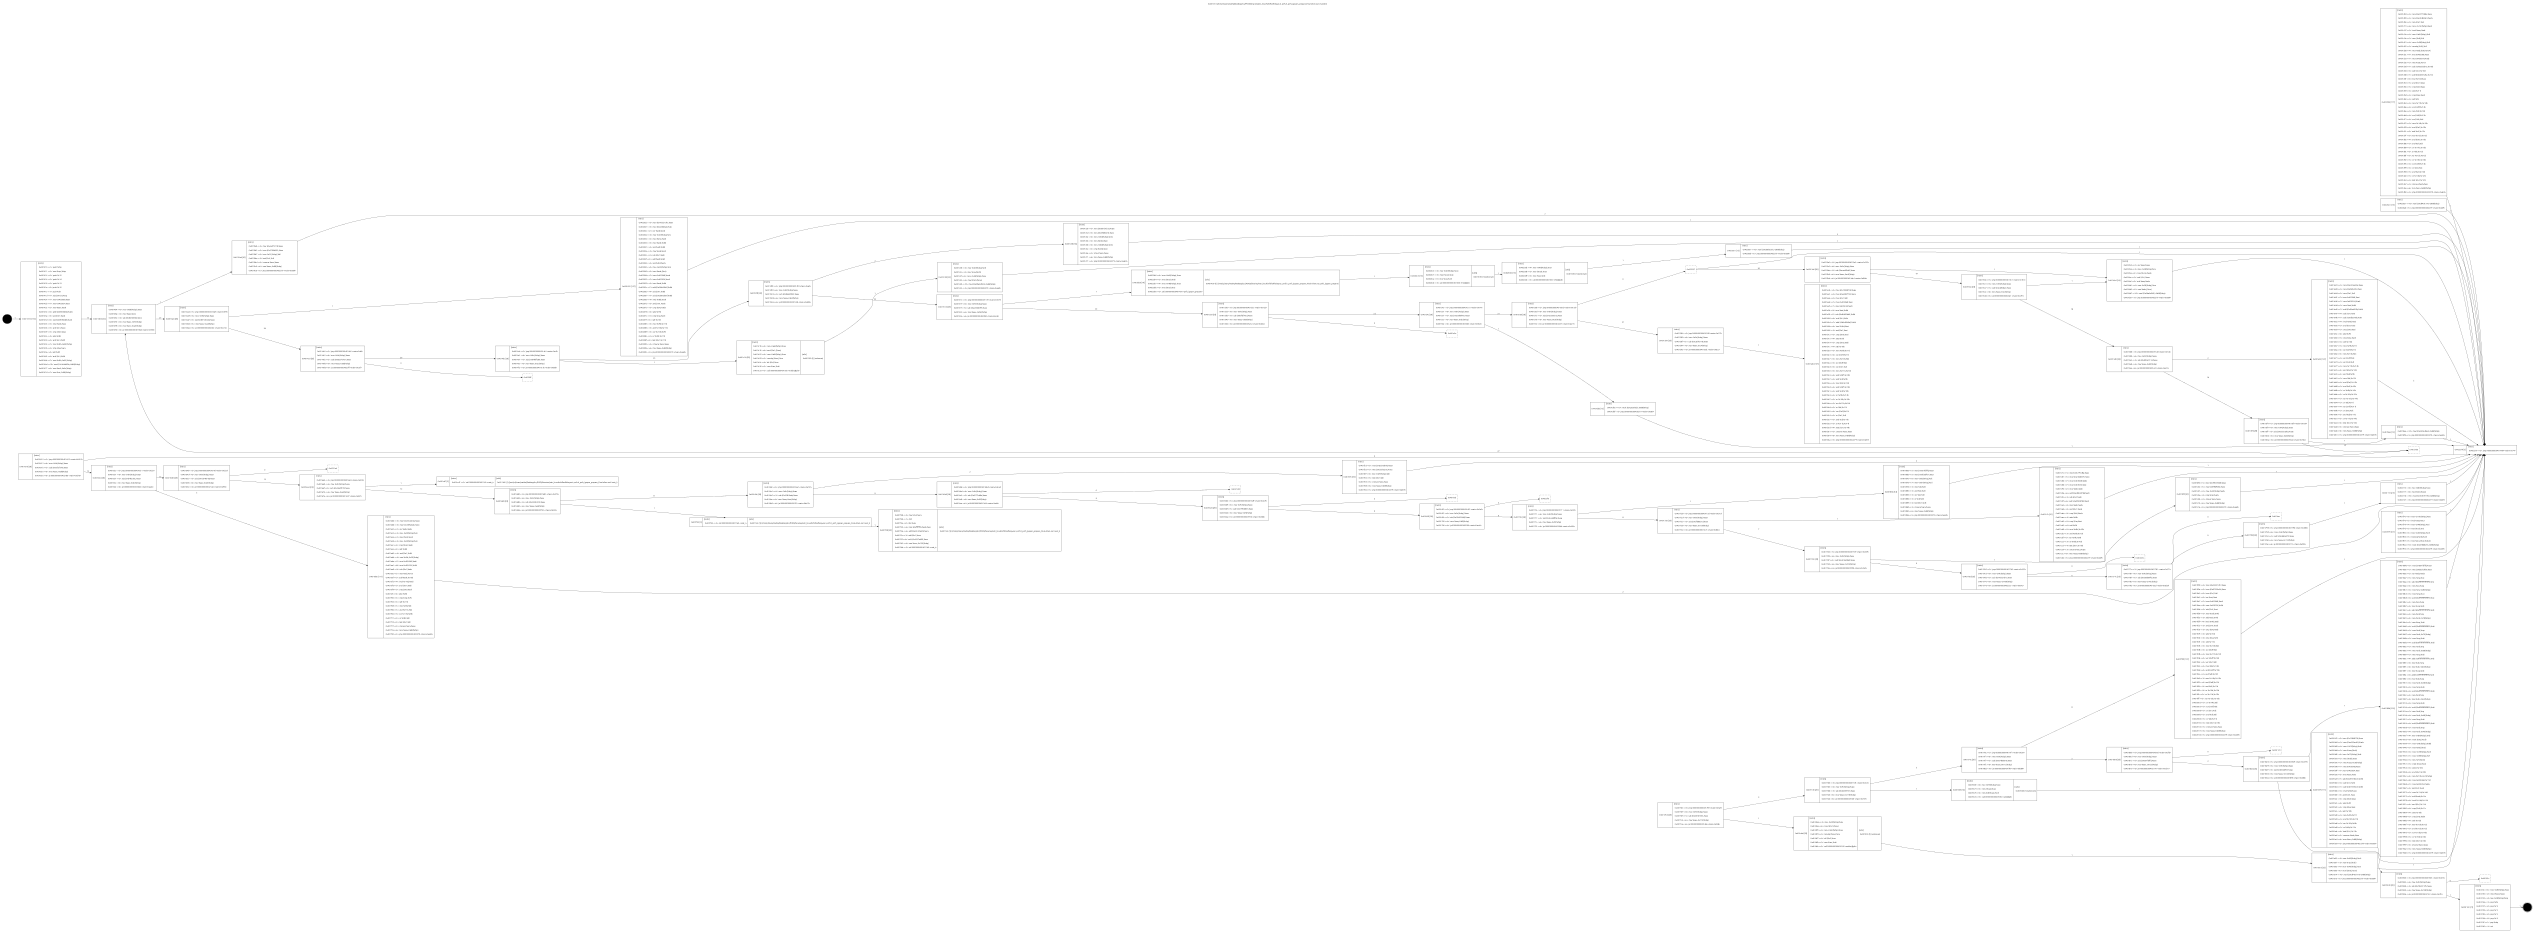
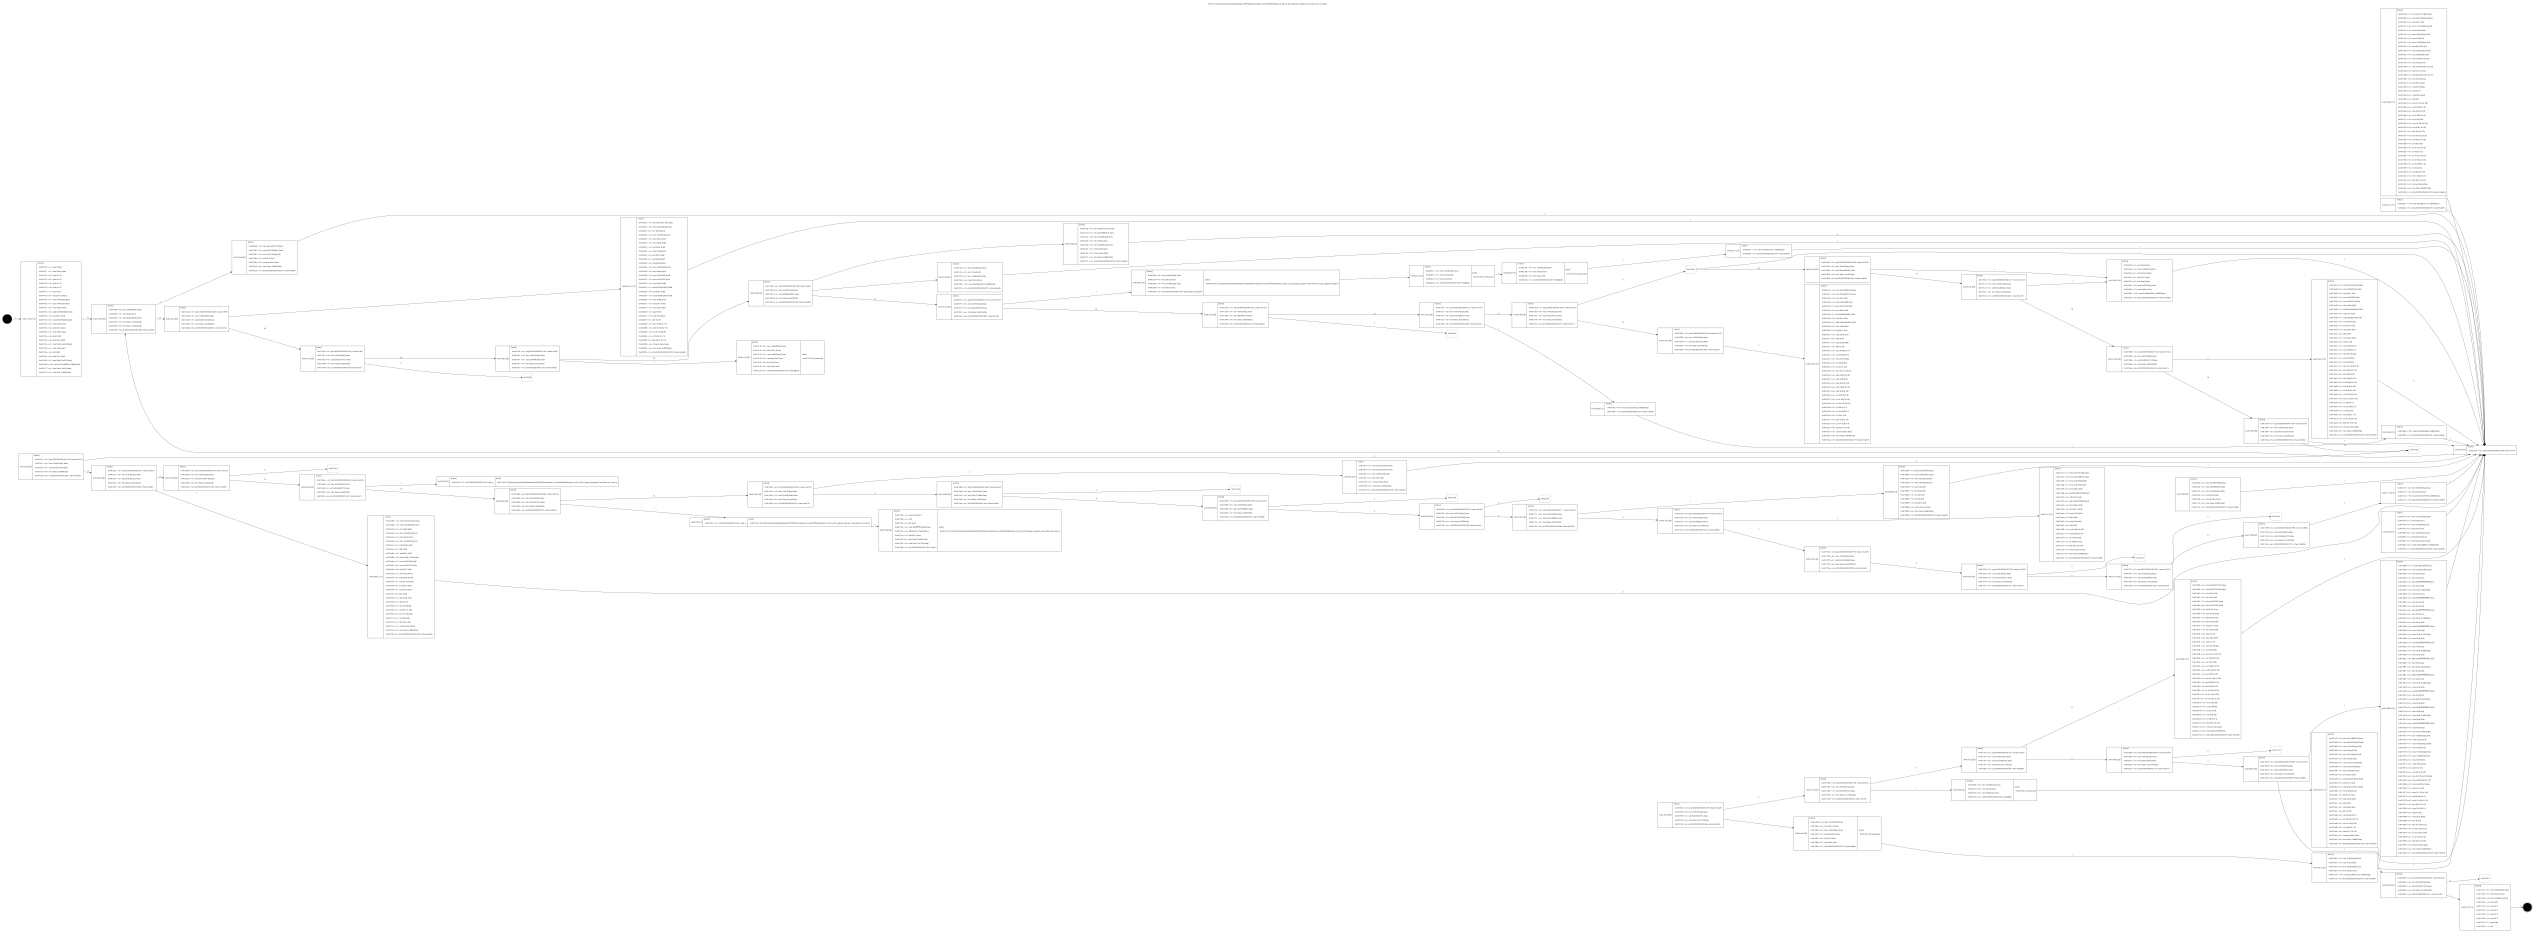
(873, 299) -> (874, 285)
(2291, 473) -> none
(2033, 562) -> none
